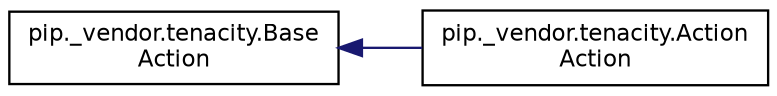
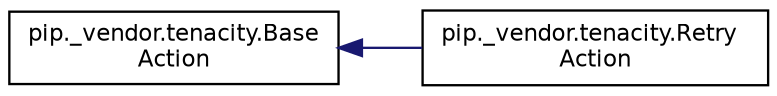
(595, 48) -> (595, 48)
